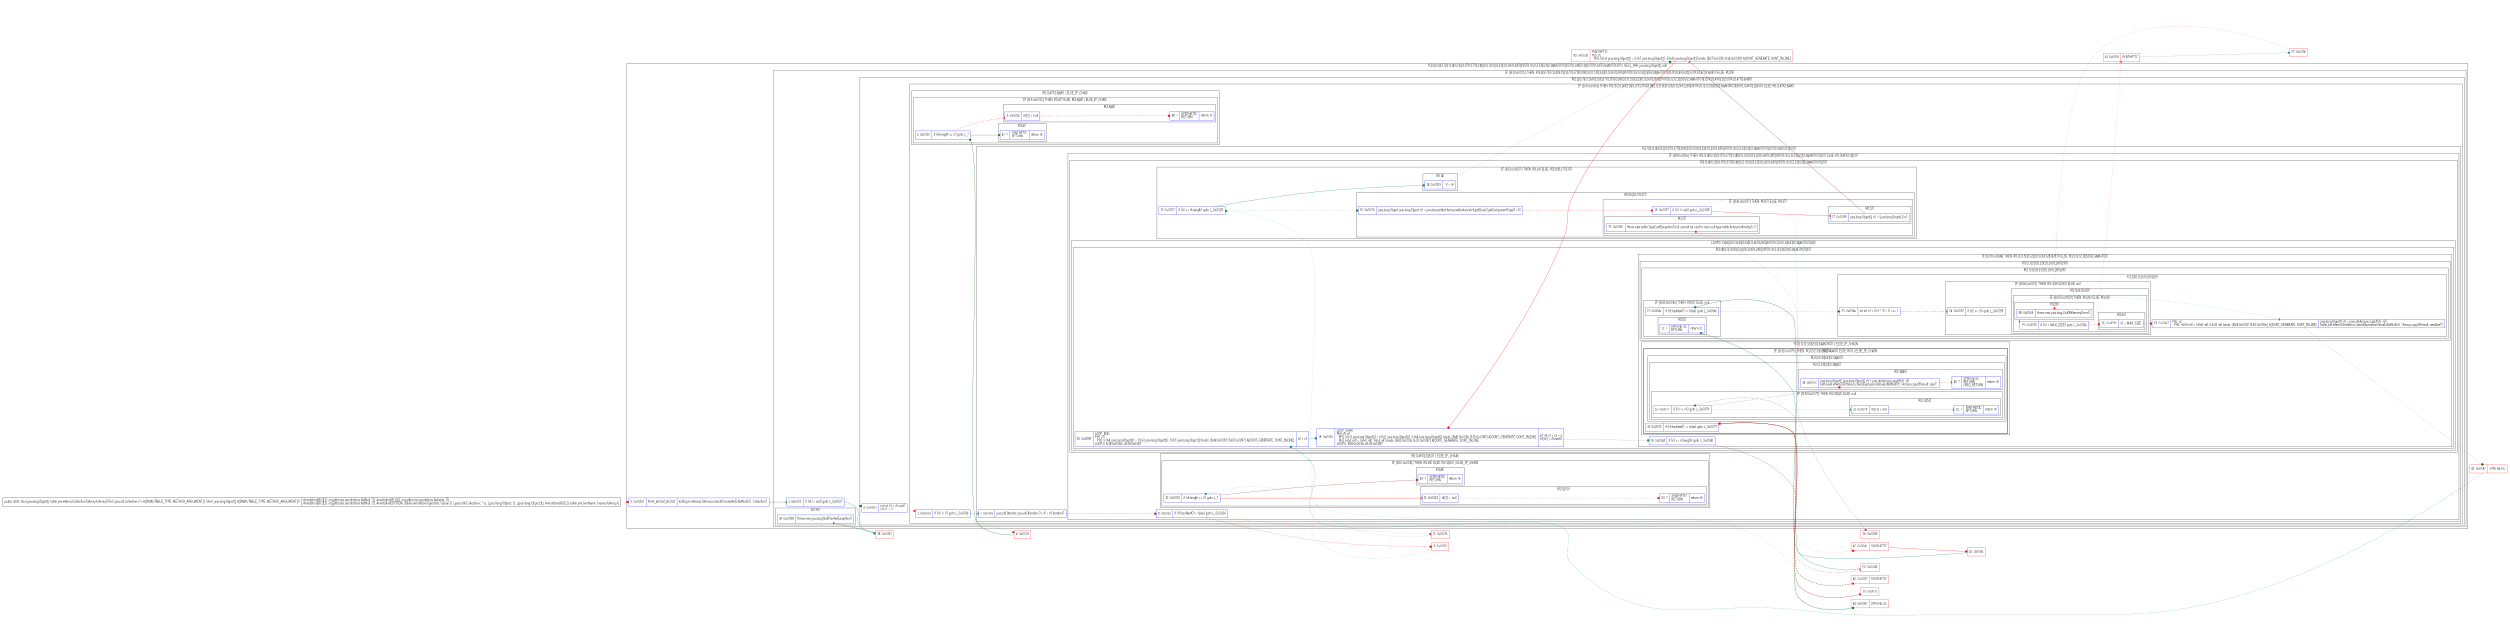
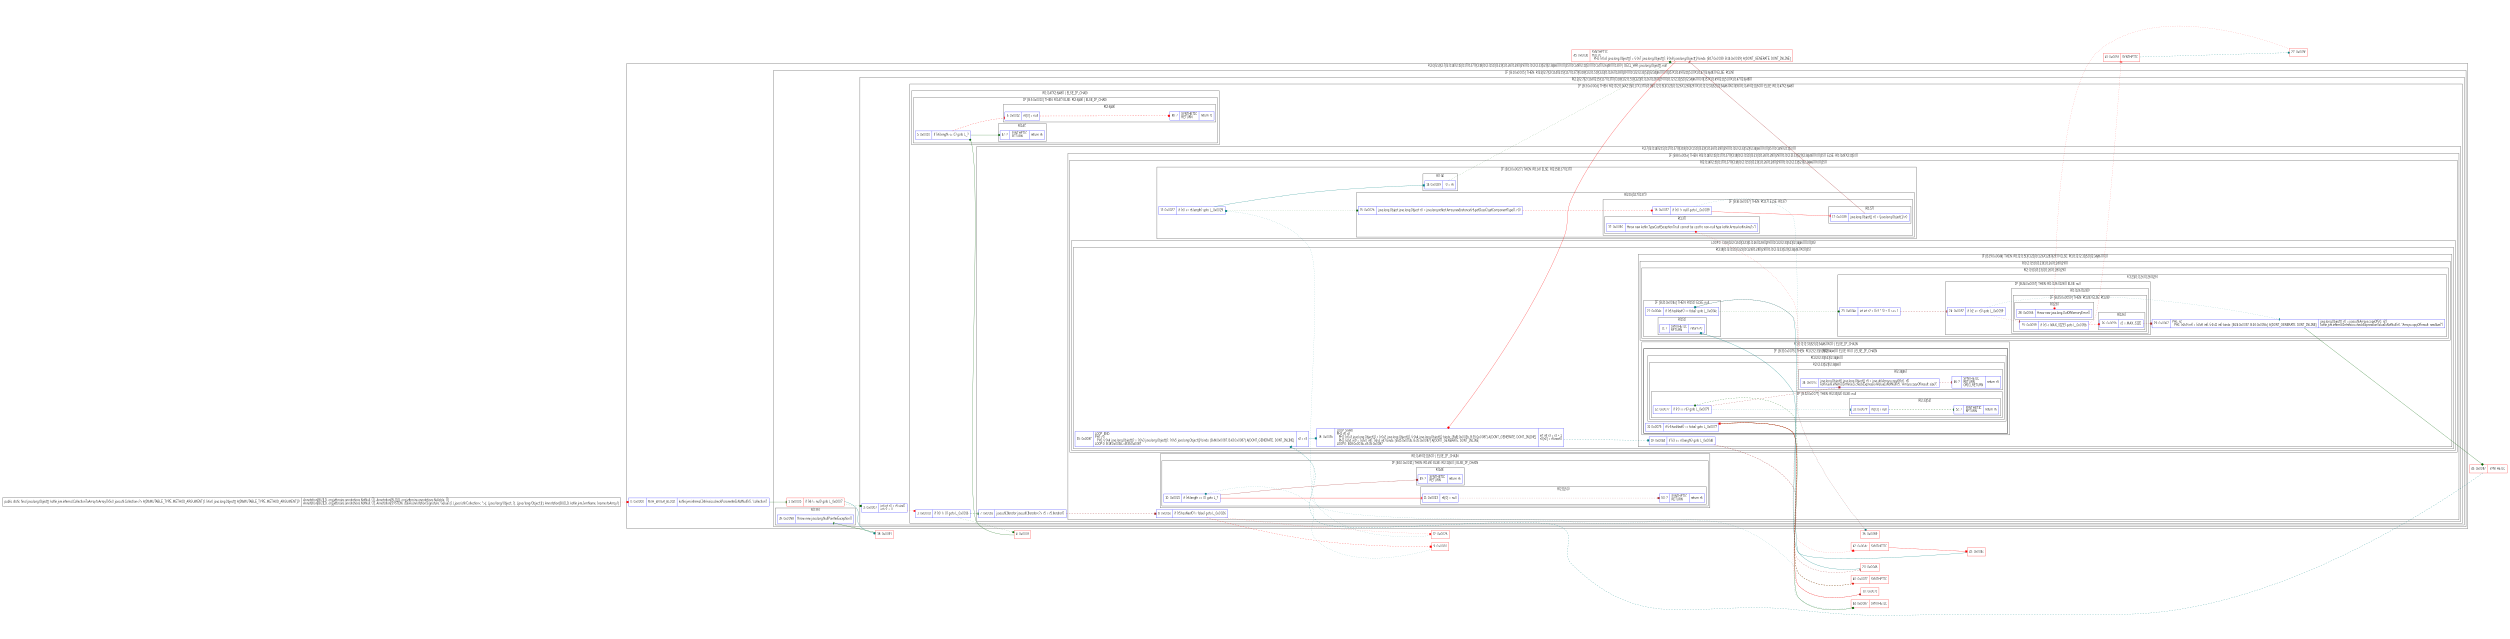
(2393, 396) -> (2393, 396)
(815, 502) -> (815, 502)
